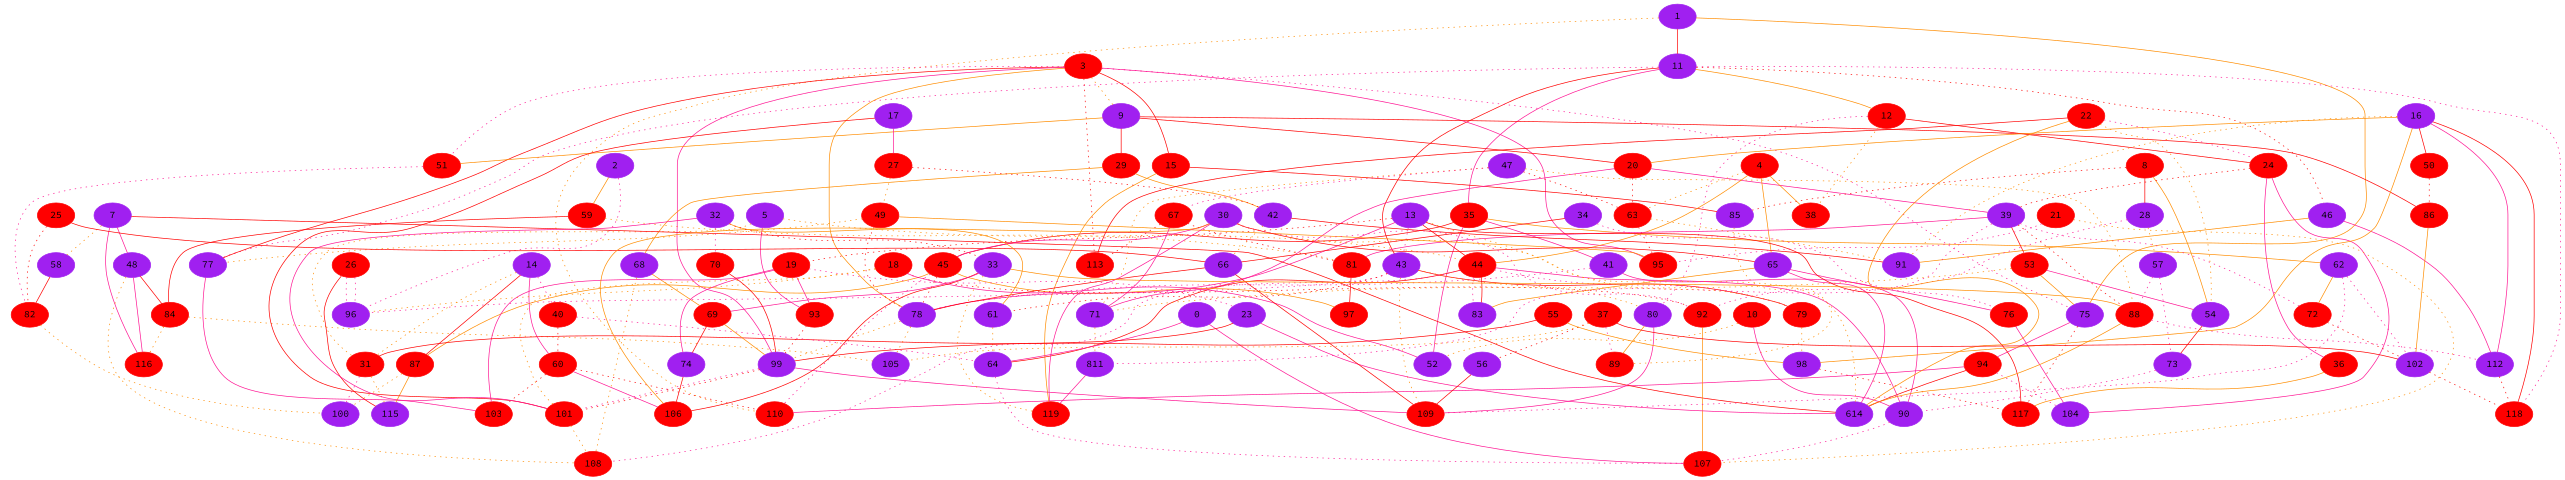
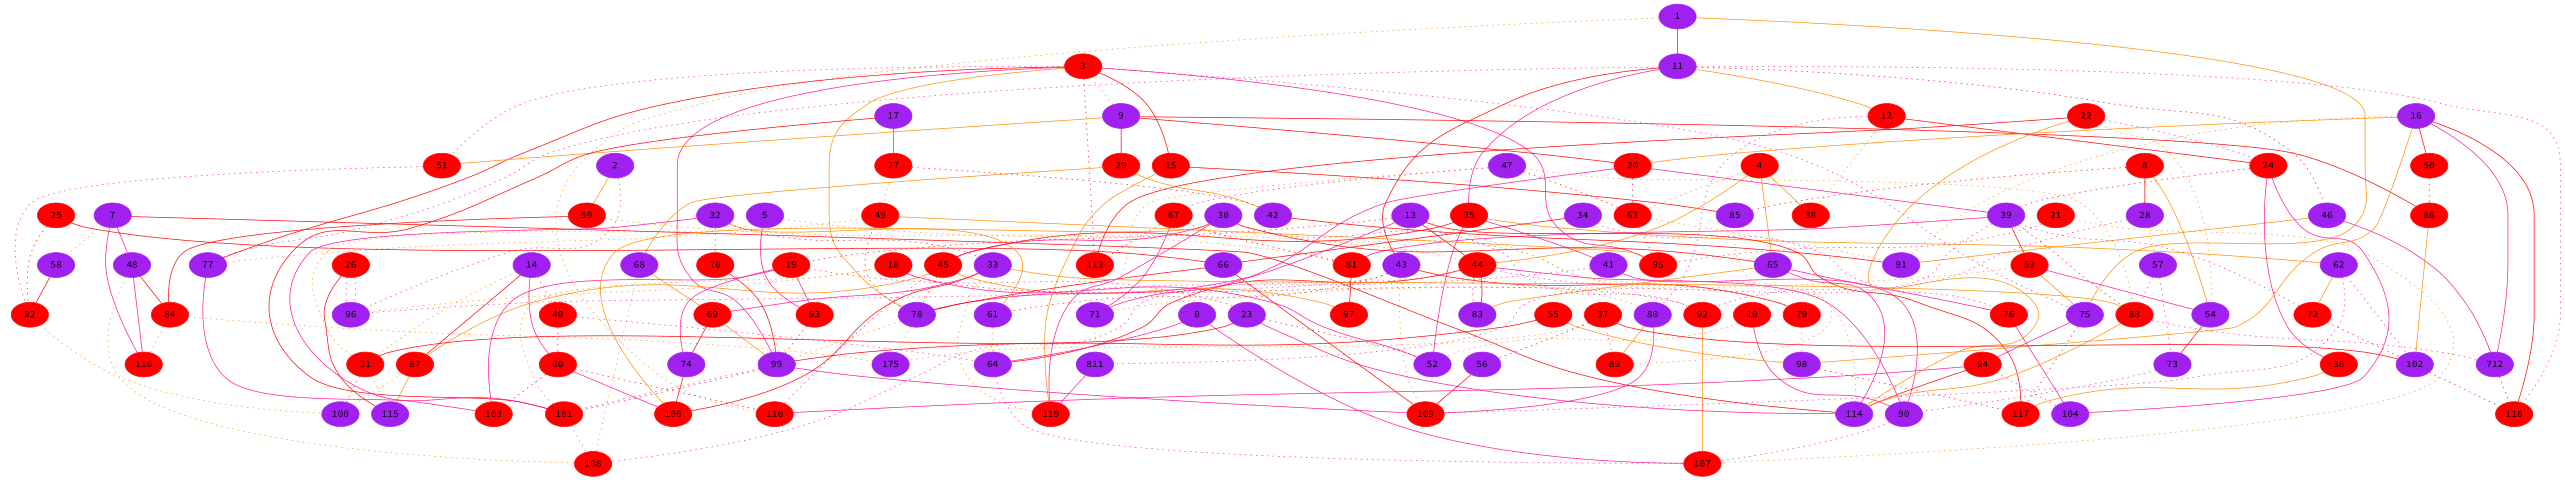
none -> (1330, 334)
(891, 364) -> (891, 364)
(2495, 364) -> (2495, 364)
(1854, 414) -> (1854, 414)
